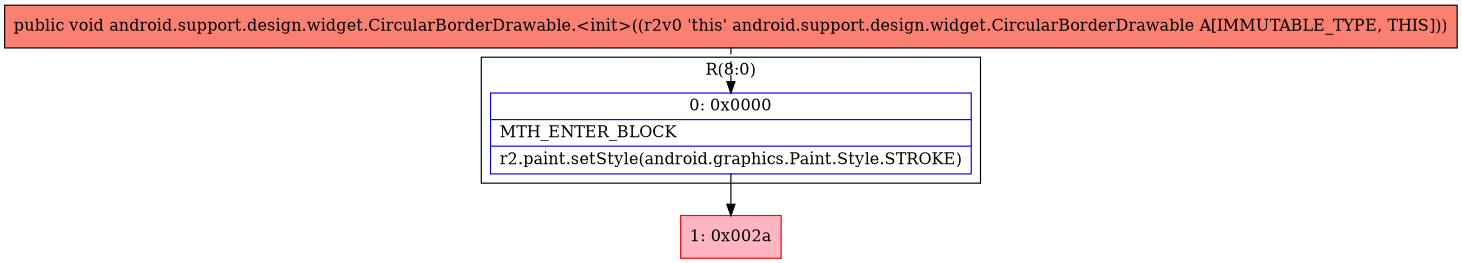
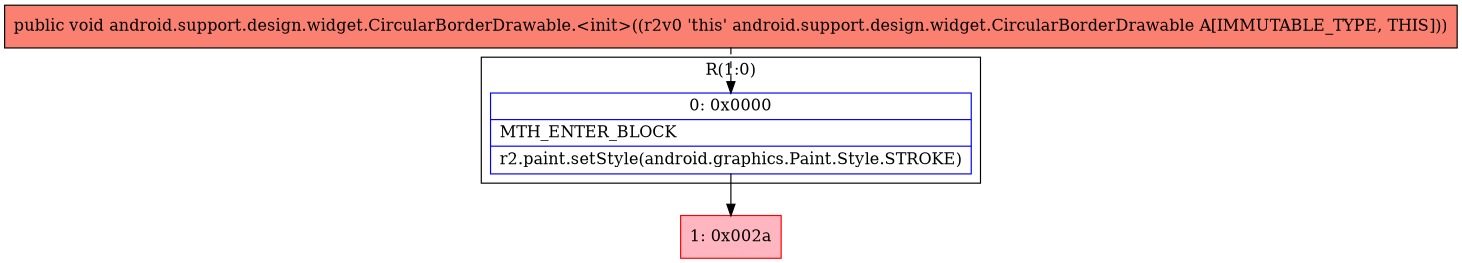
(731, 70) -> (731, 70)
